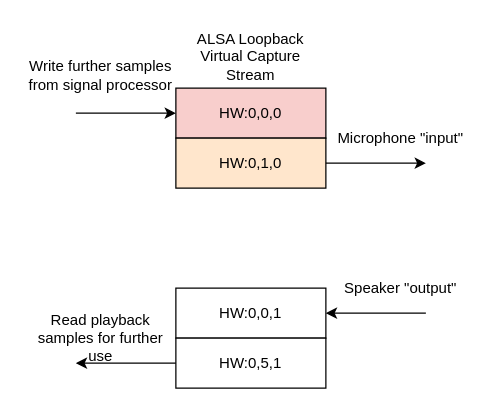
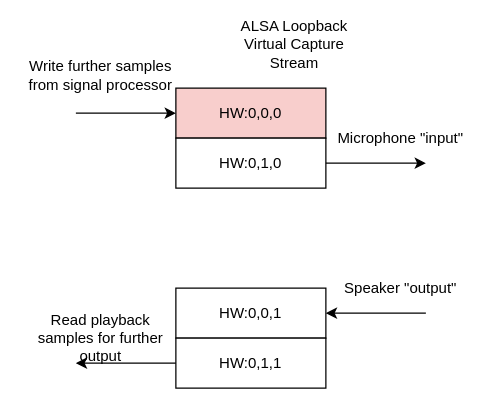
(251, 57) -> (294, 44)
(251, 163) -> (251, 163)
(101, 338) -> (101, 338)
(251, 363) -> (251, 363)
